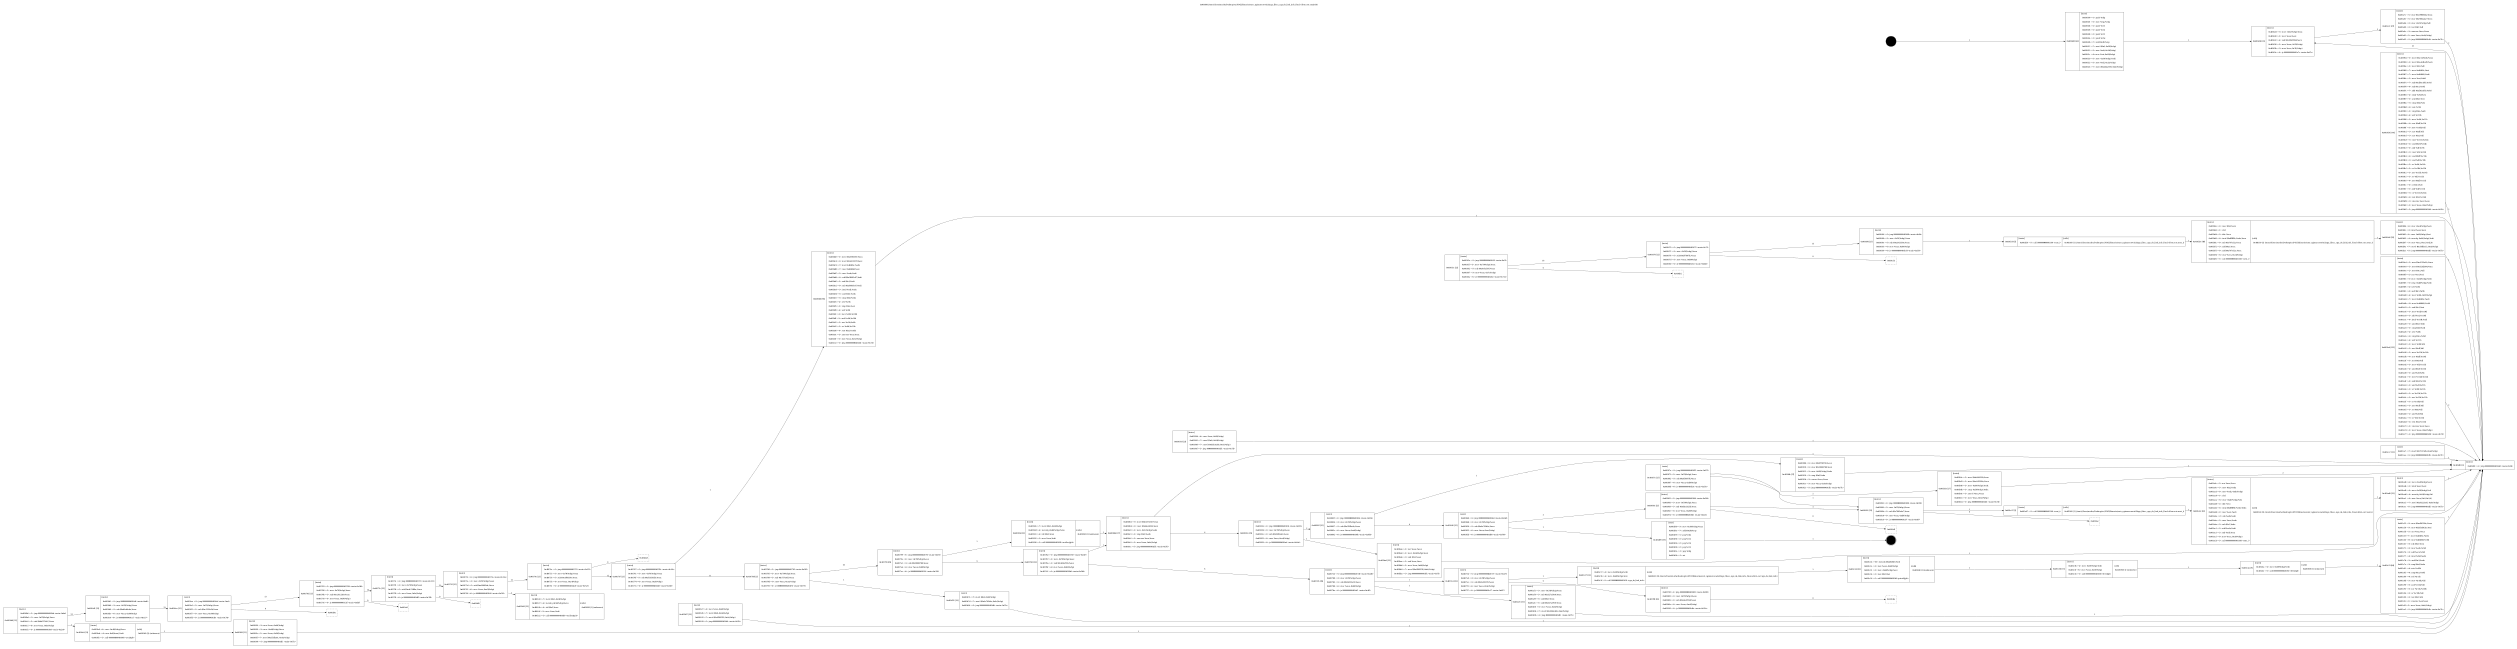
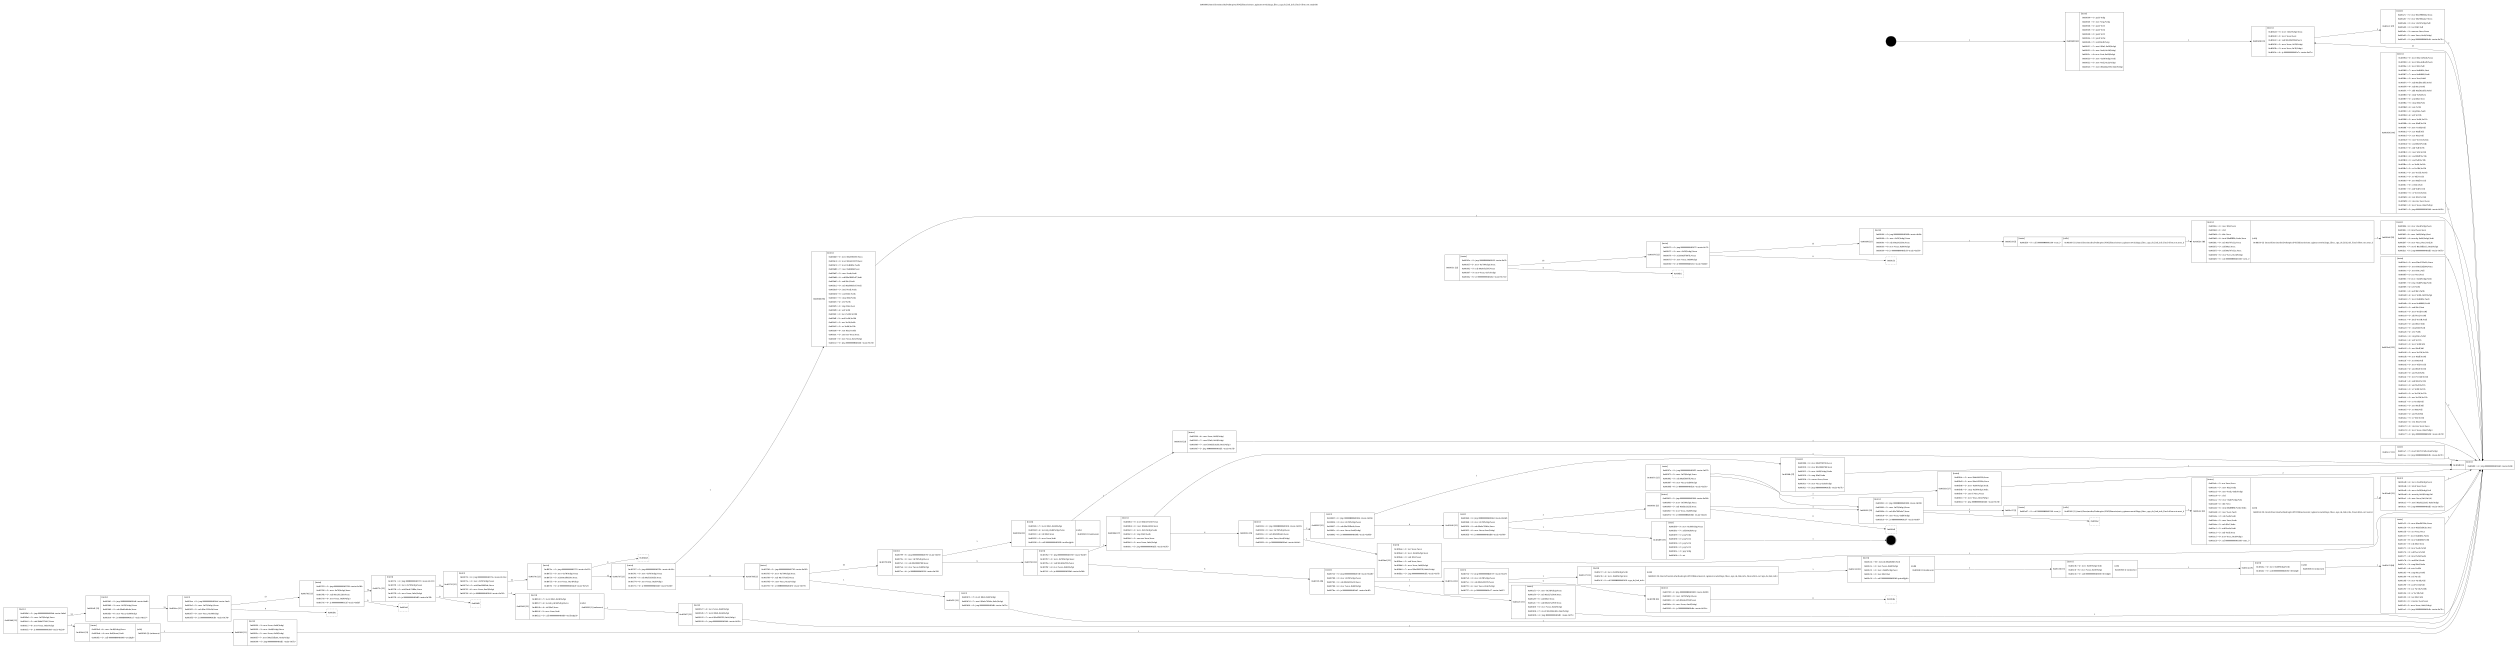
(1103, 533) -> (1121, 485)
none -> (640, 611)
